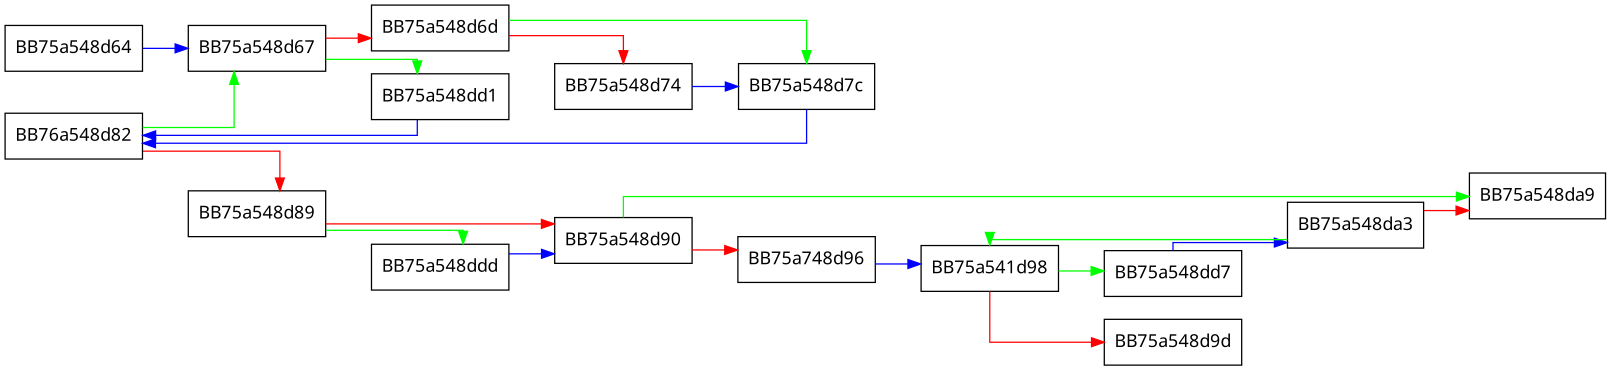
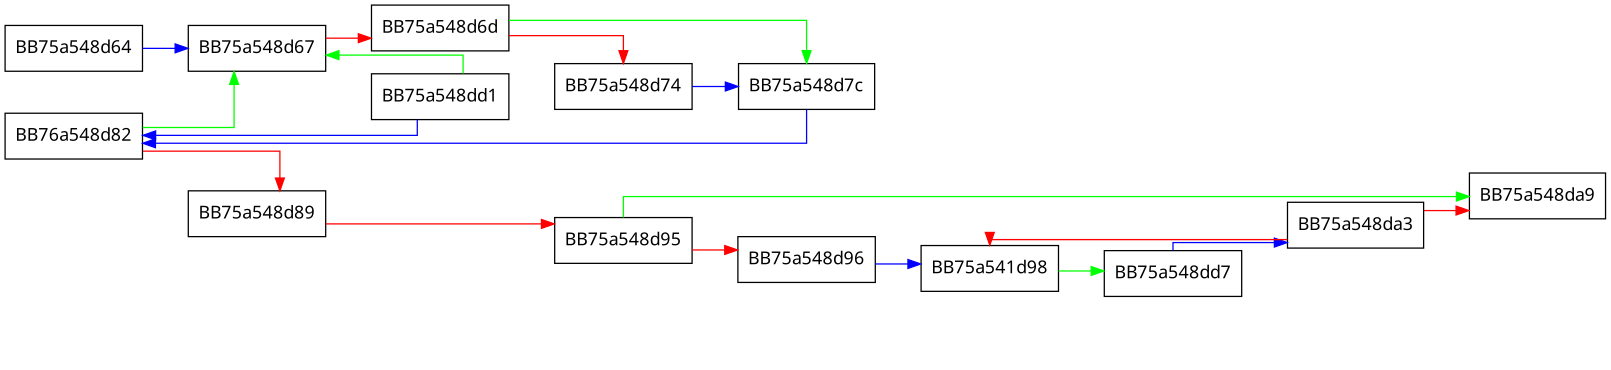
(372, 59) -> (410, 55)
(623, 240) -> (623, 240)
(1138, 240) -> (1138, 240)
(807, 260) -> (807, 260)
(440, 267) -> none
(1173, 342) -> none
